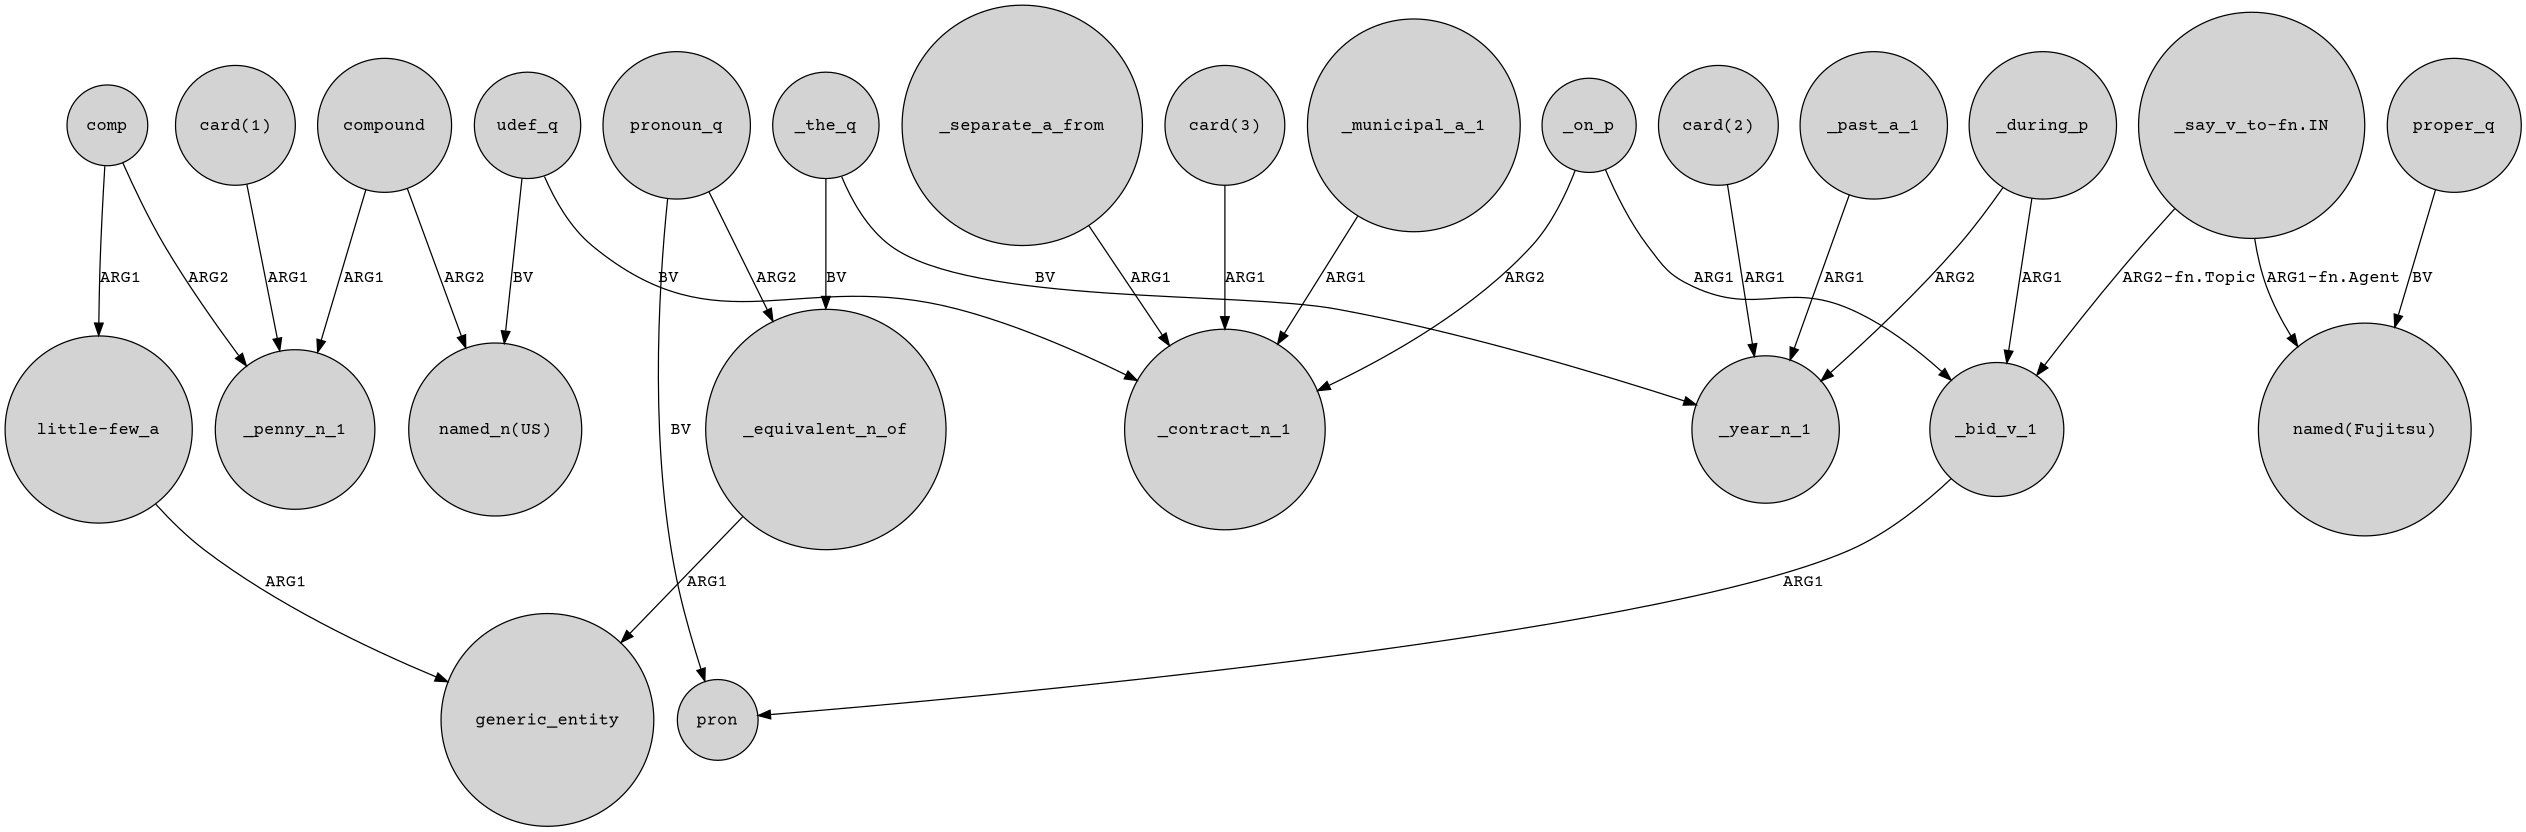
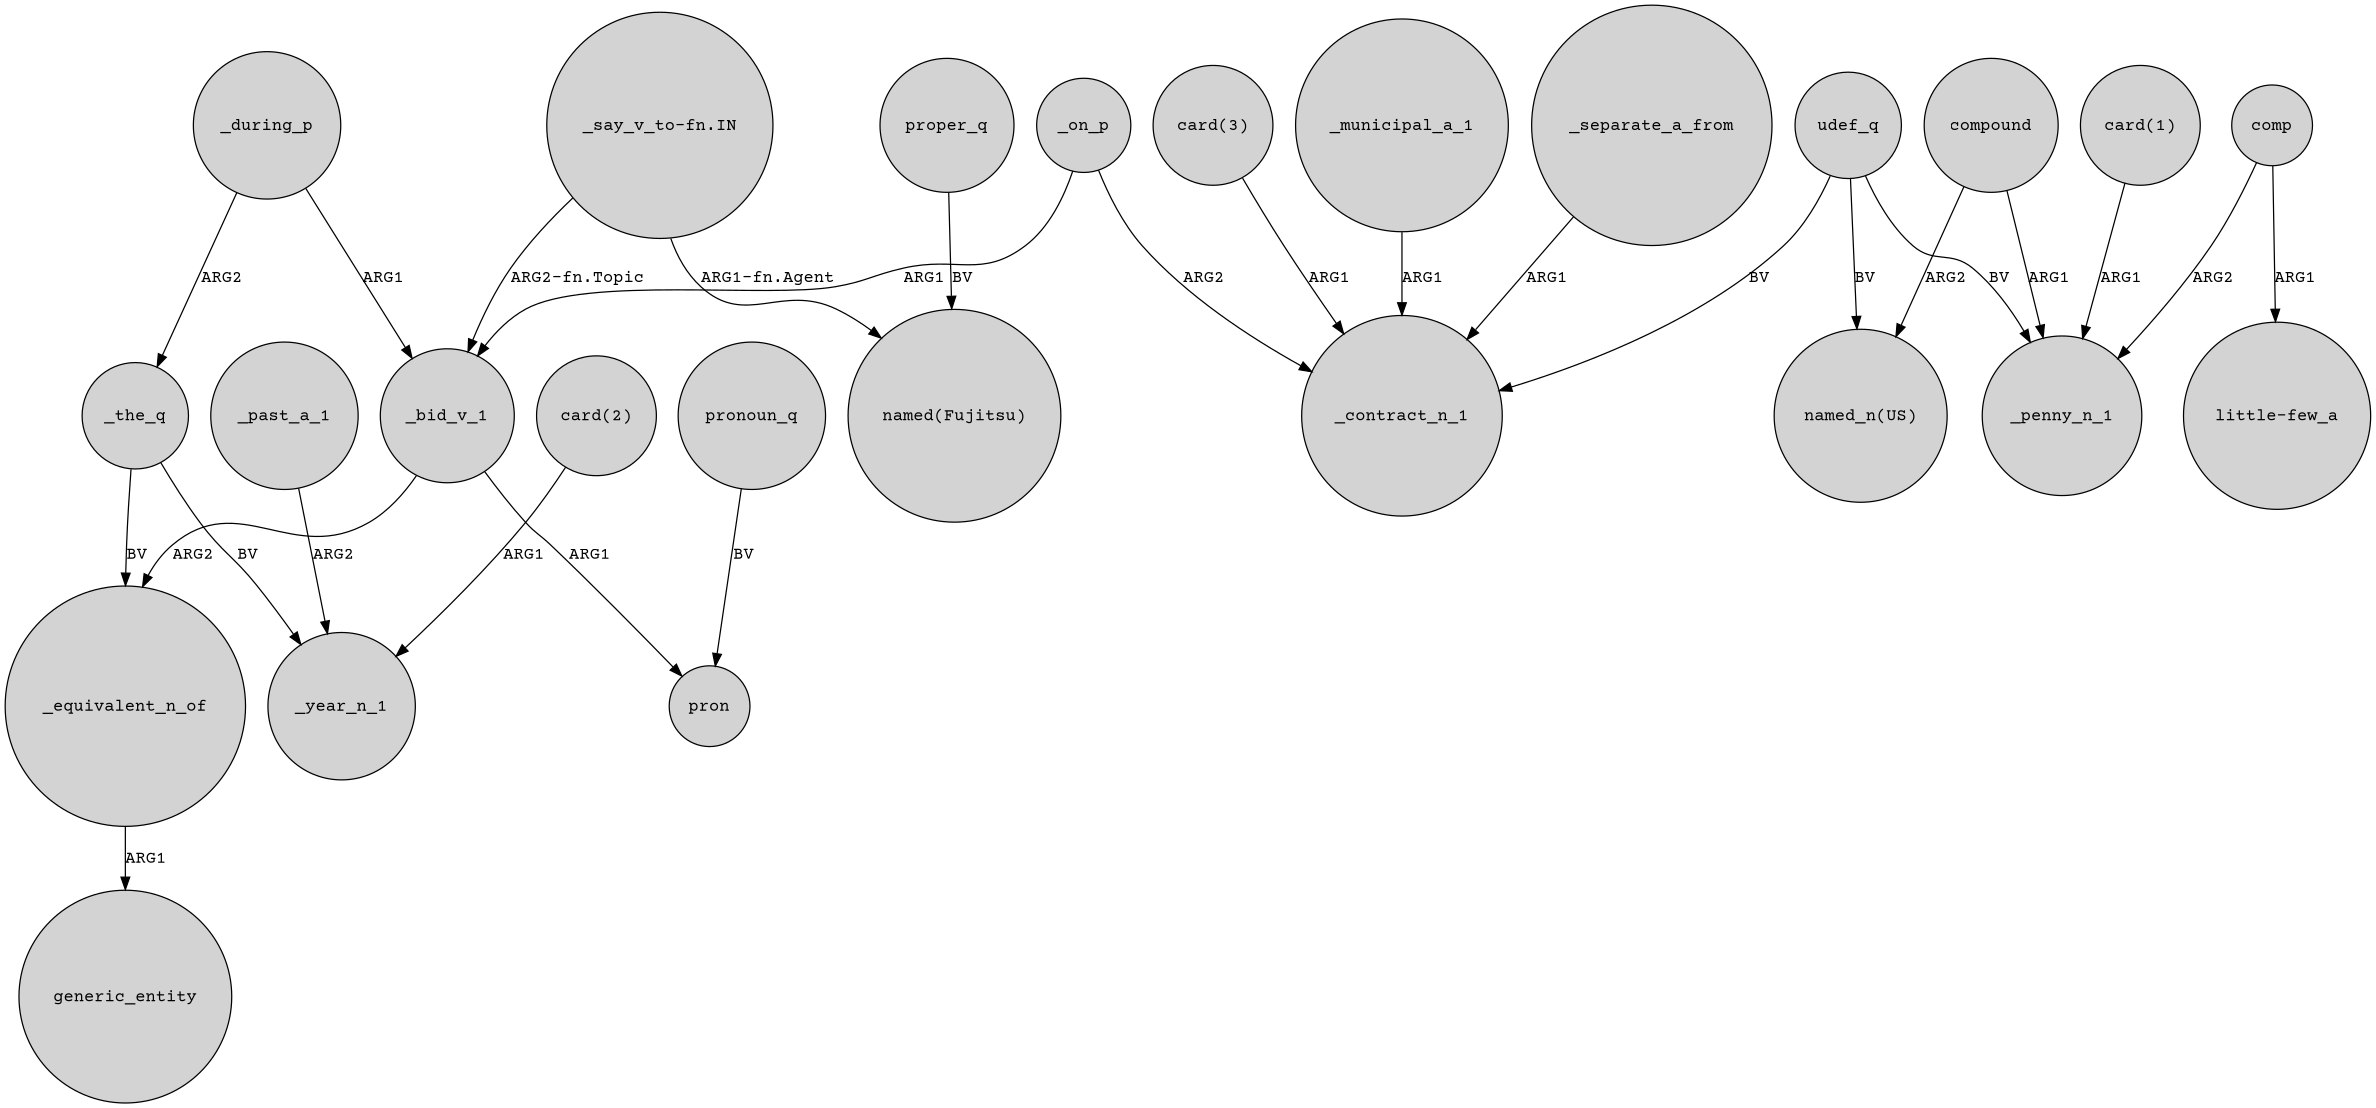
(738, 251) -> (283, 532)
none -> (1941, 257)
(1845, 277) -> (334, 554)
(1922, 285) -> (200, 274)
(287, 604) -> none
